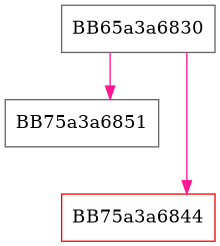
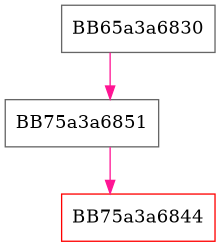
(187, 117) -> (110, 164)
